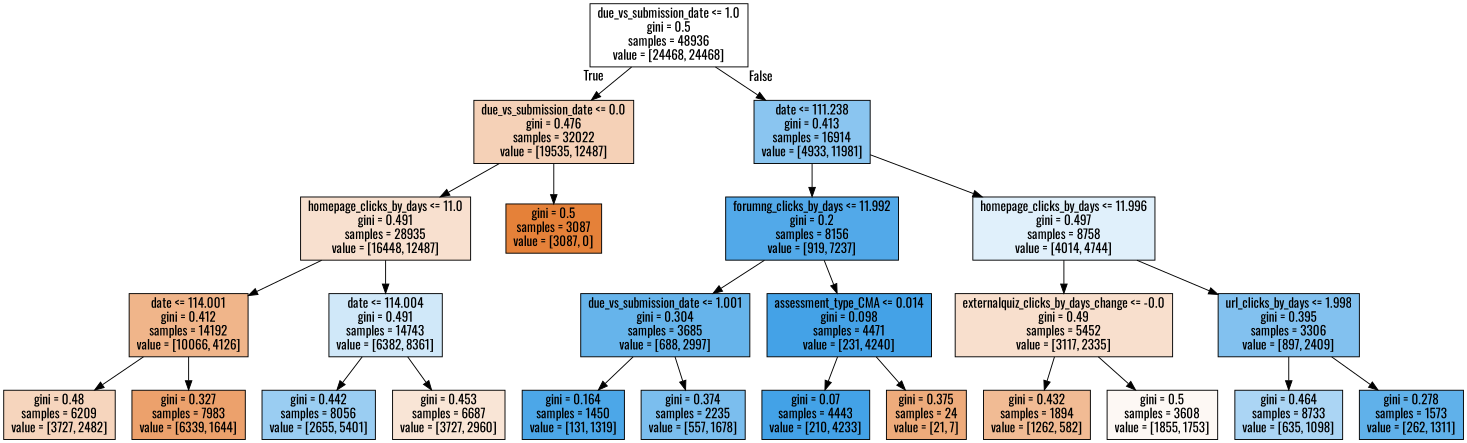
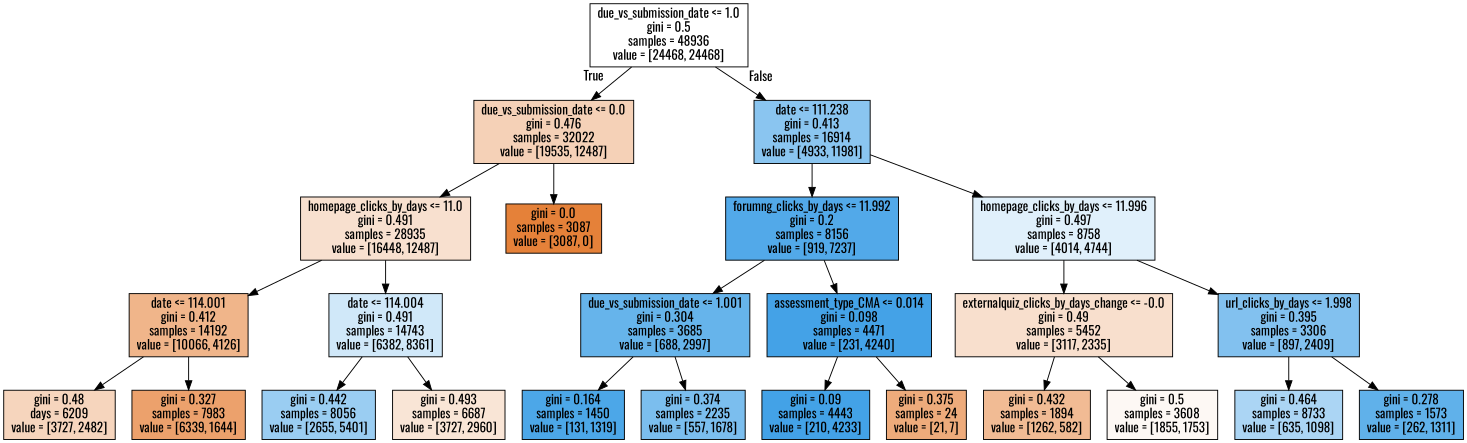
(554, 229) -> (554, 229)
(59, 415) -> (59, 415)
(449, 415) -> (449, 415)
(816, 415) -> (816, 415)
